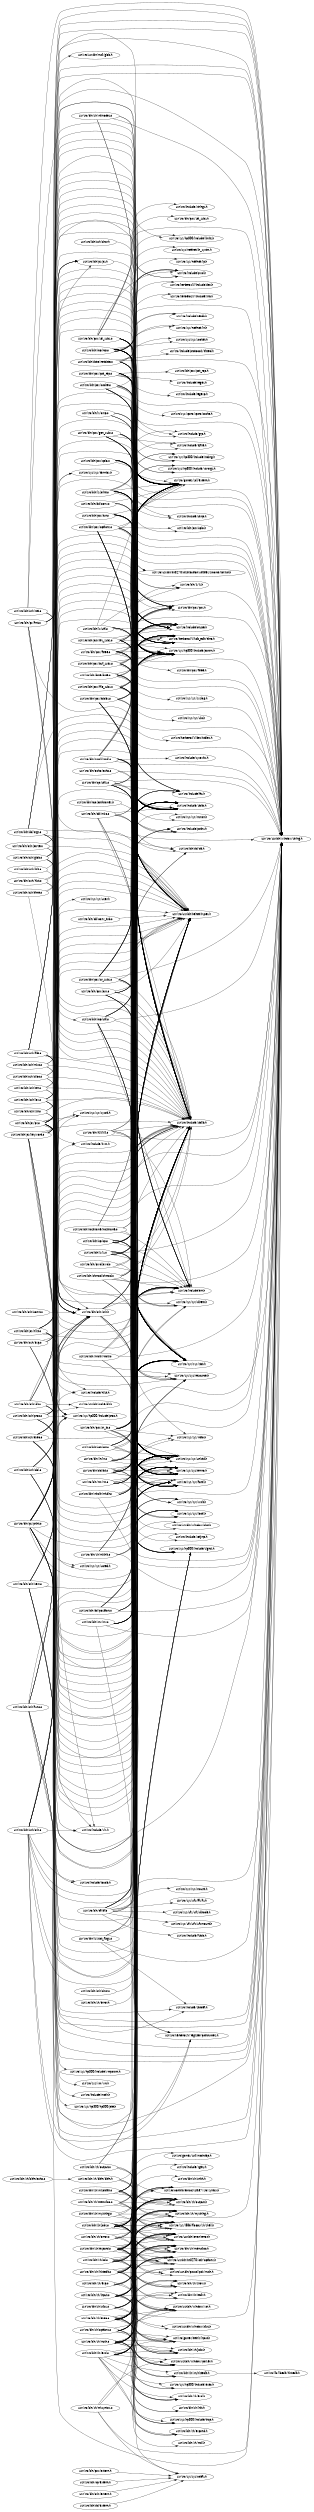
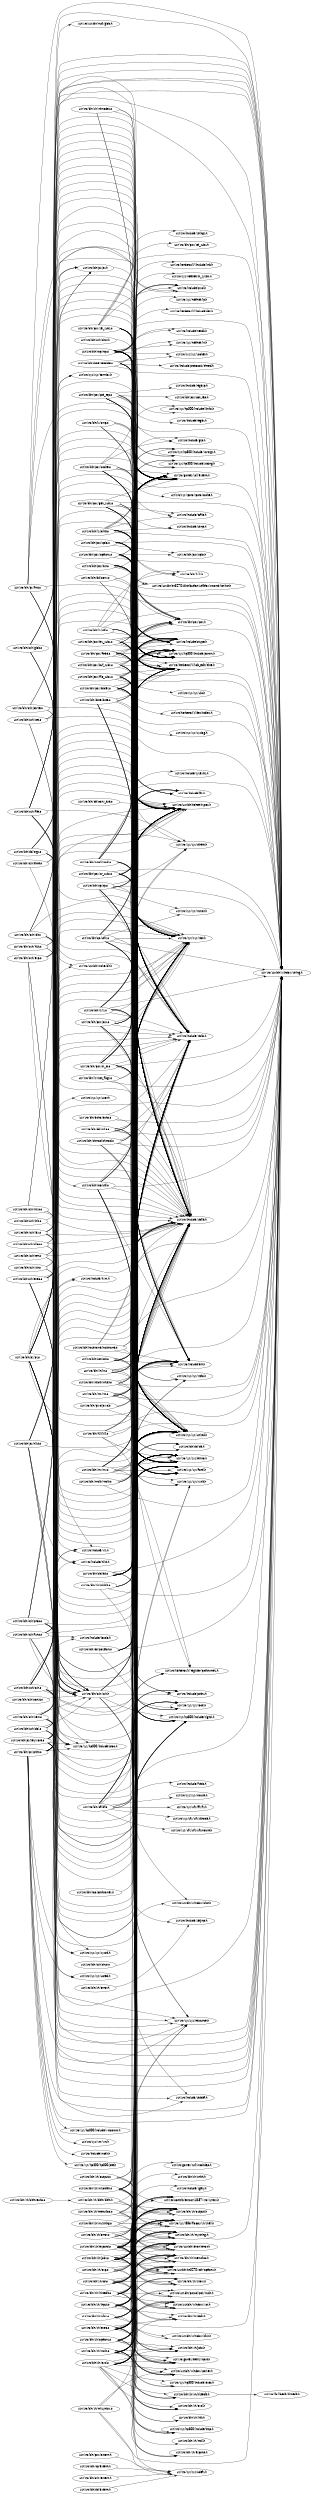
(267, 525) -> none
(192, 671) -> none
